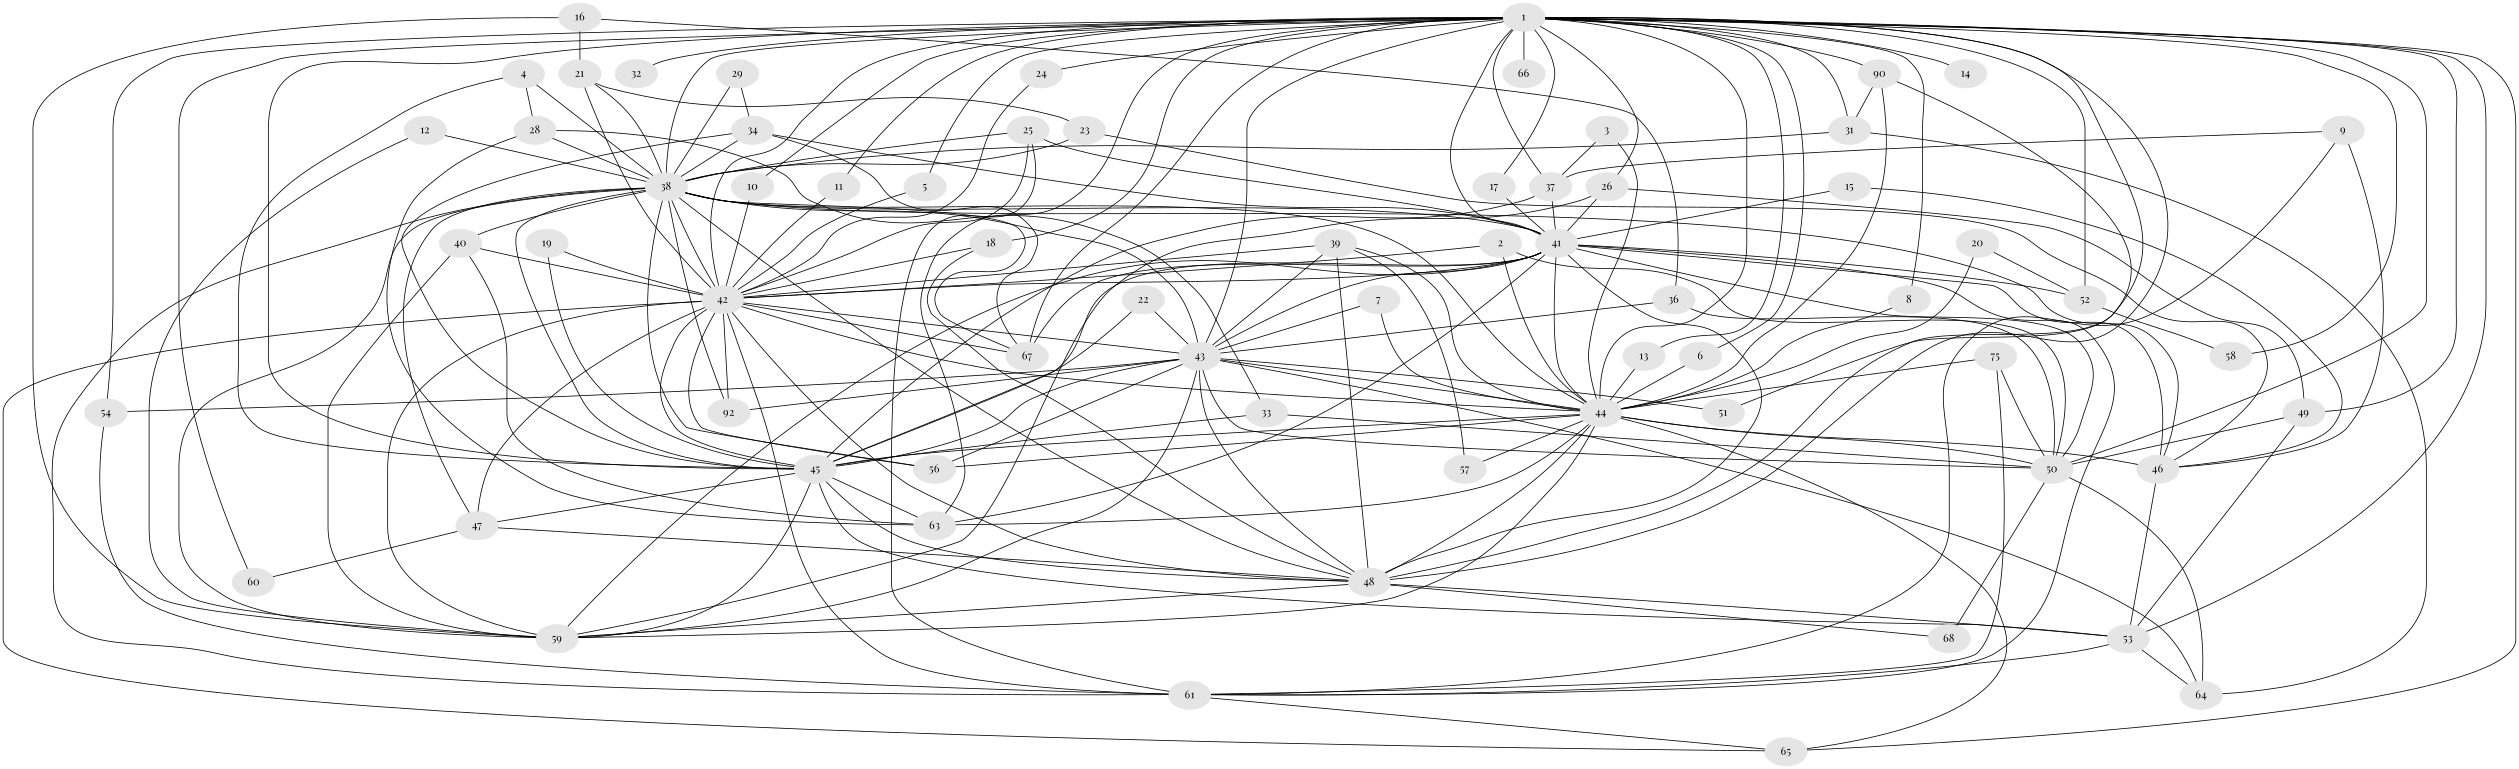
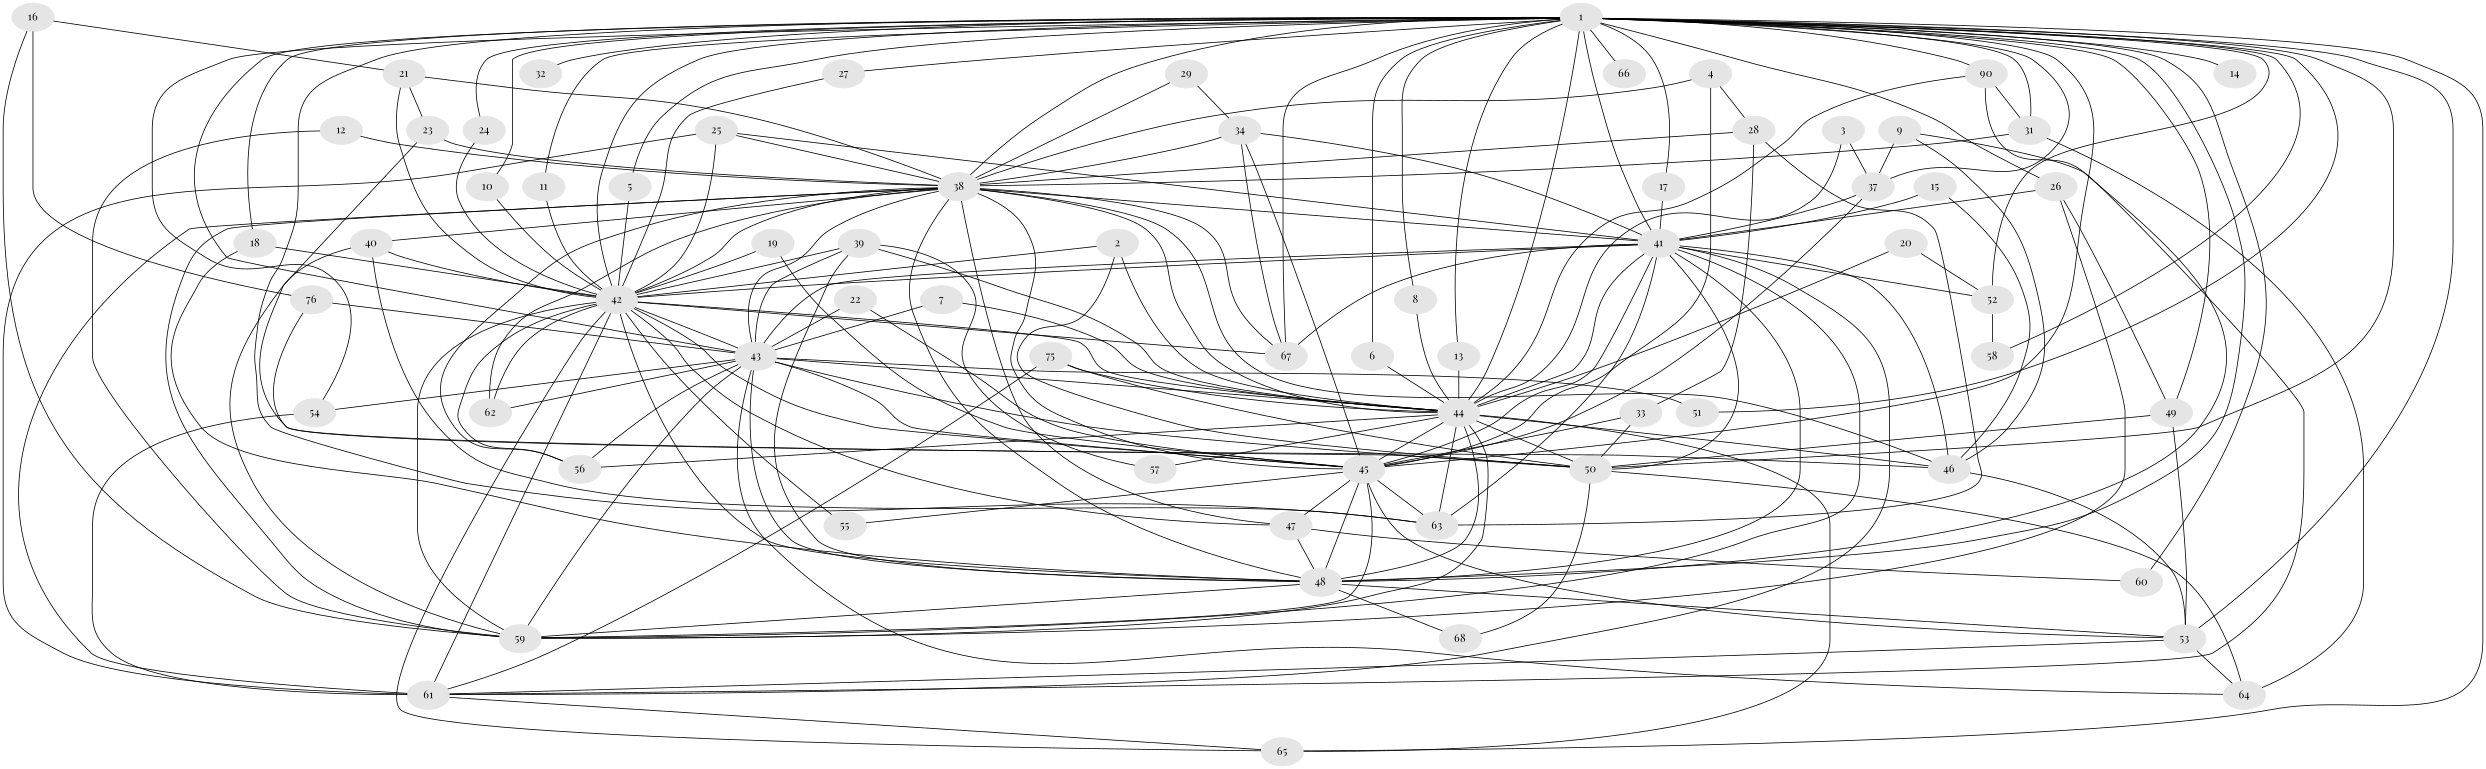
none -> (844, 74)
(1674, 300) -> (312, 300)
(729, 413) -> (490, 413)
none -> (845, 526)
